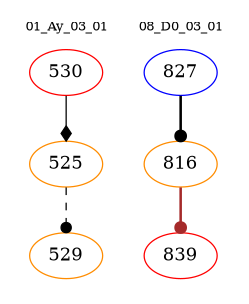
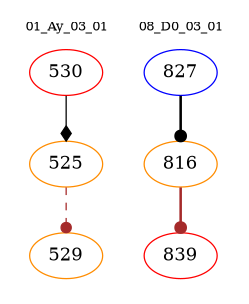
(66, 205) -> (66, 205)
